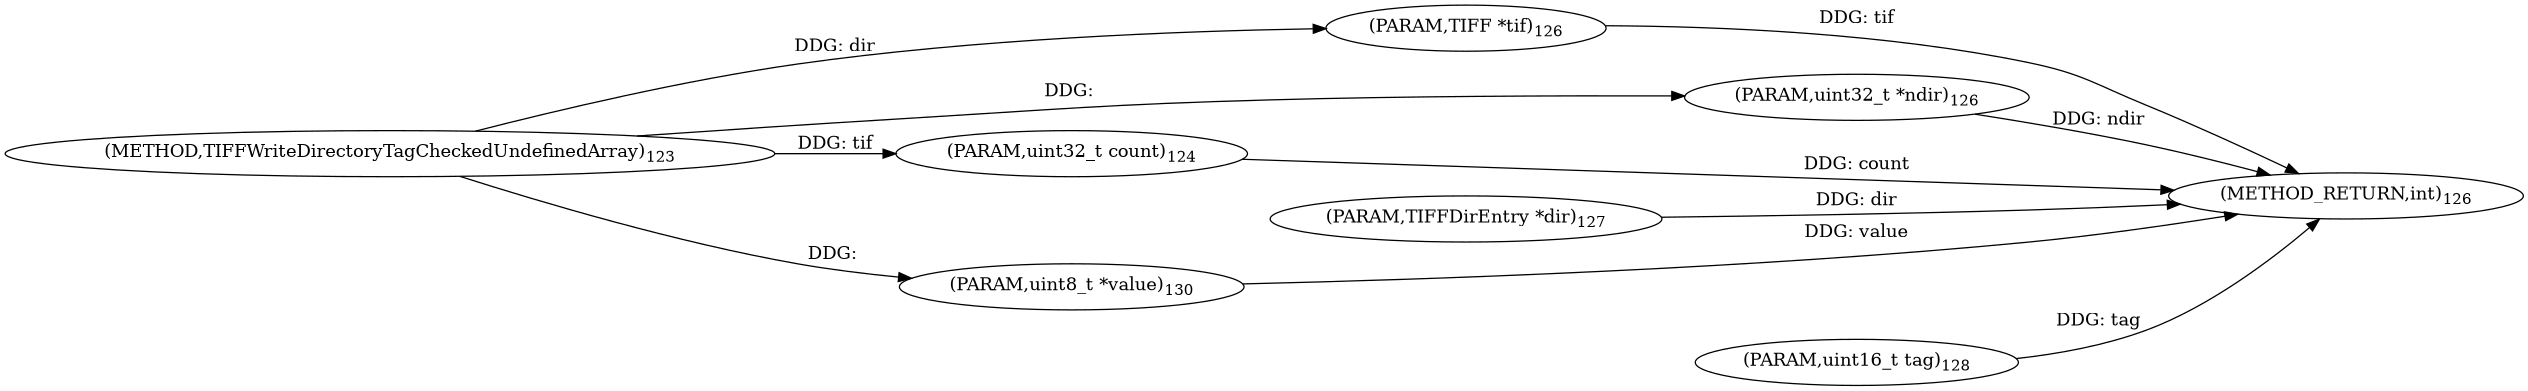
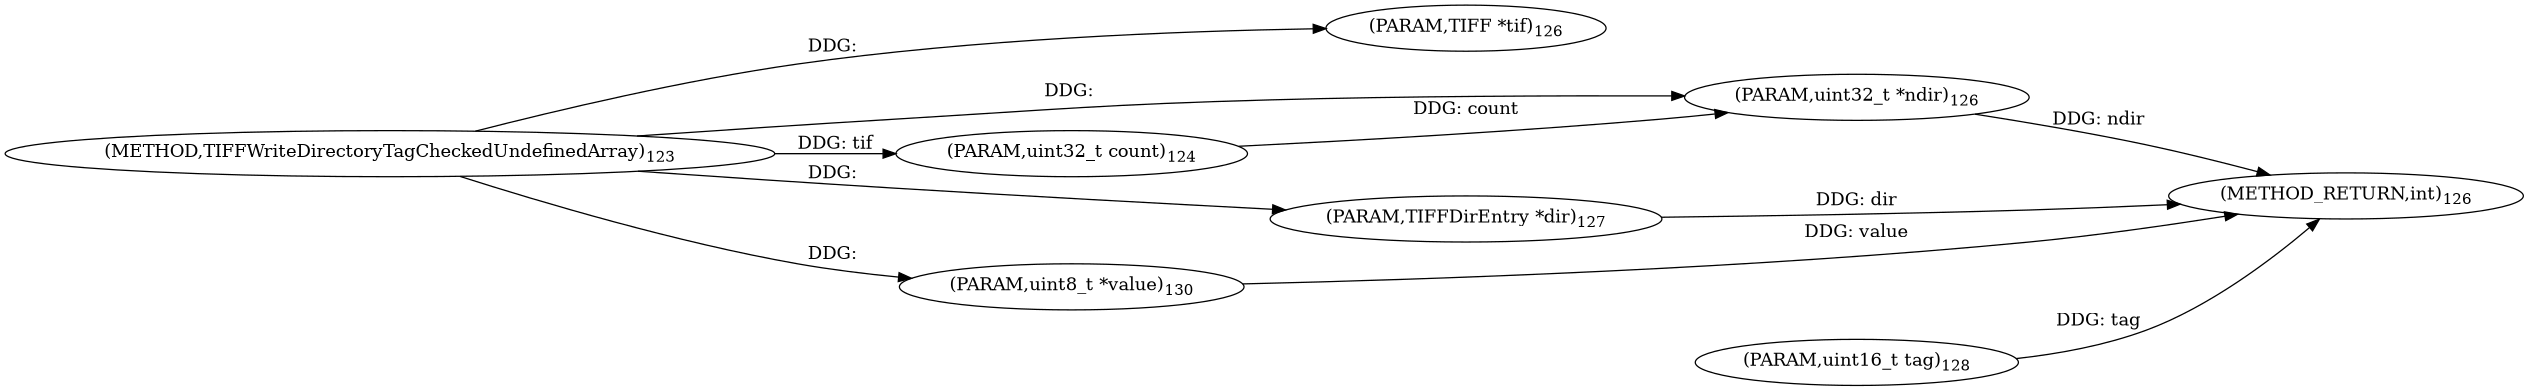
(835, 47) -> (835, 47)
(1957, 50) -> none
(1701, 175) -> (1477, 133)
none -> (955, 192)
